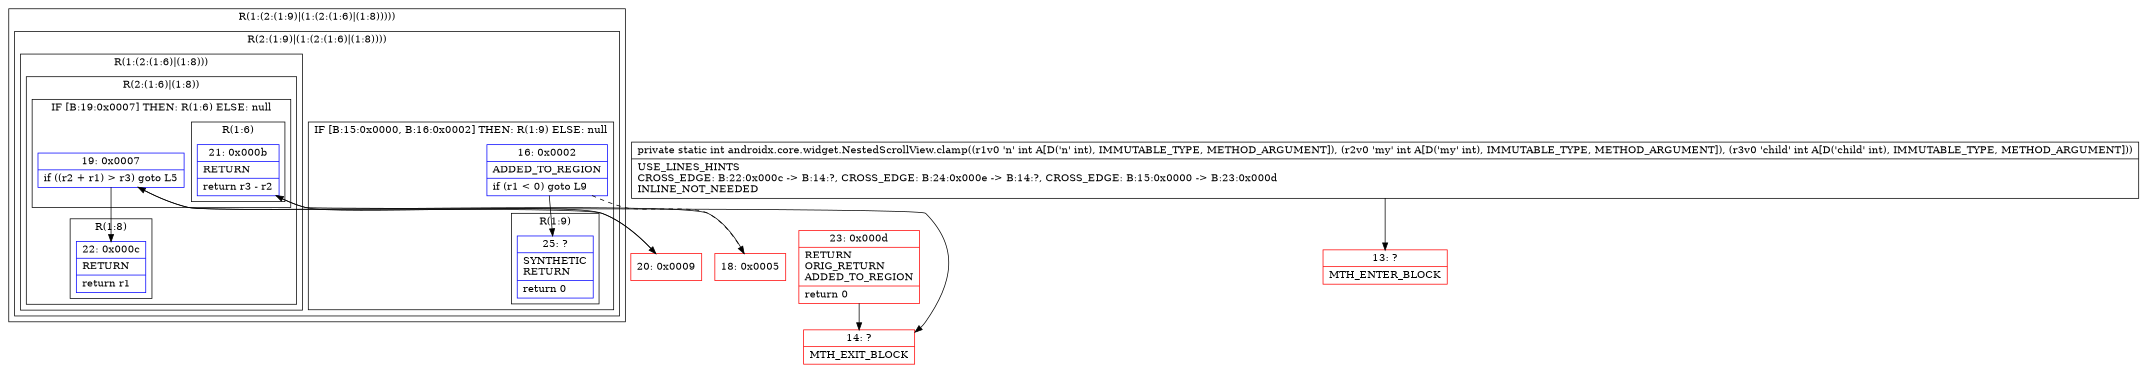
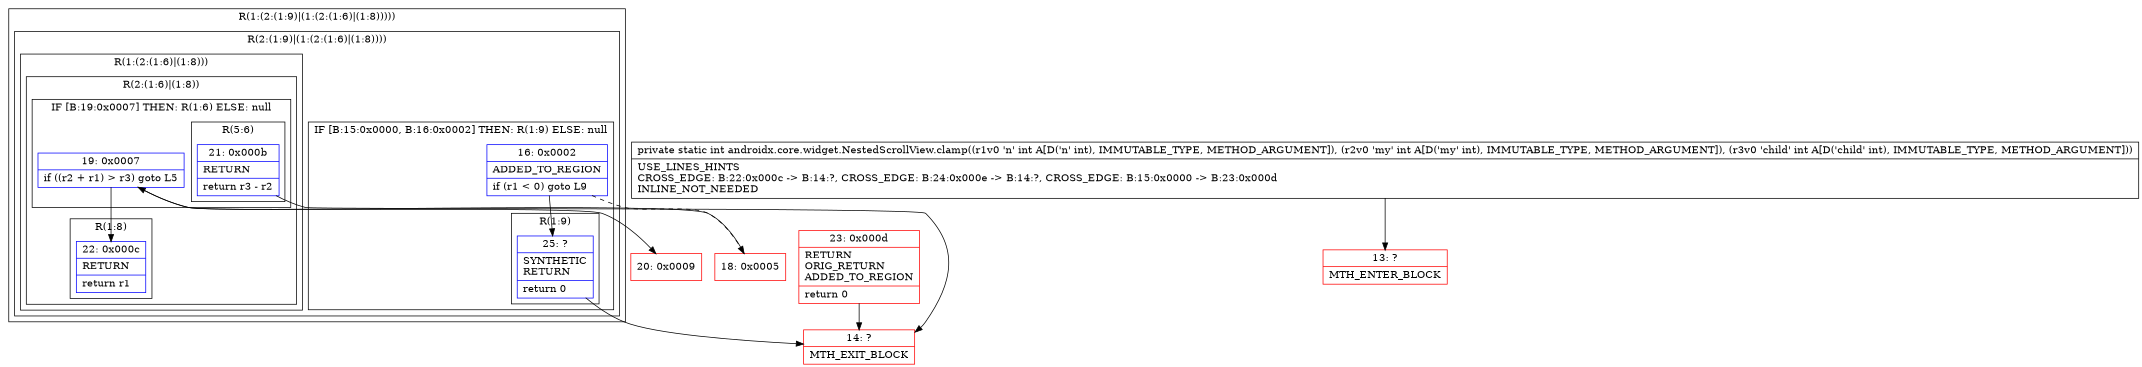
(238, 130) -> (238, 130)
(475, 209) -> none
none -> (687, 335)
